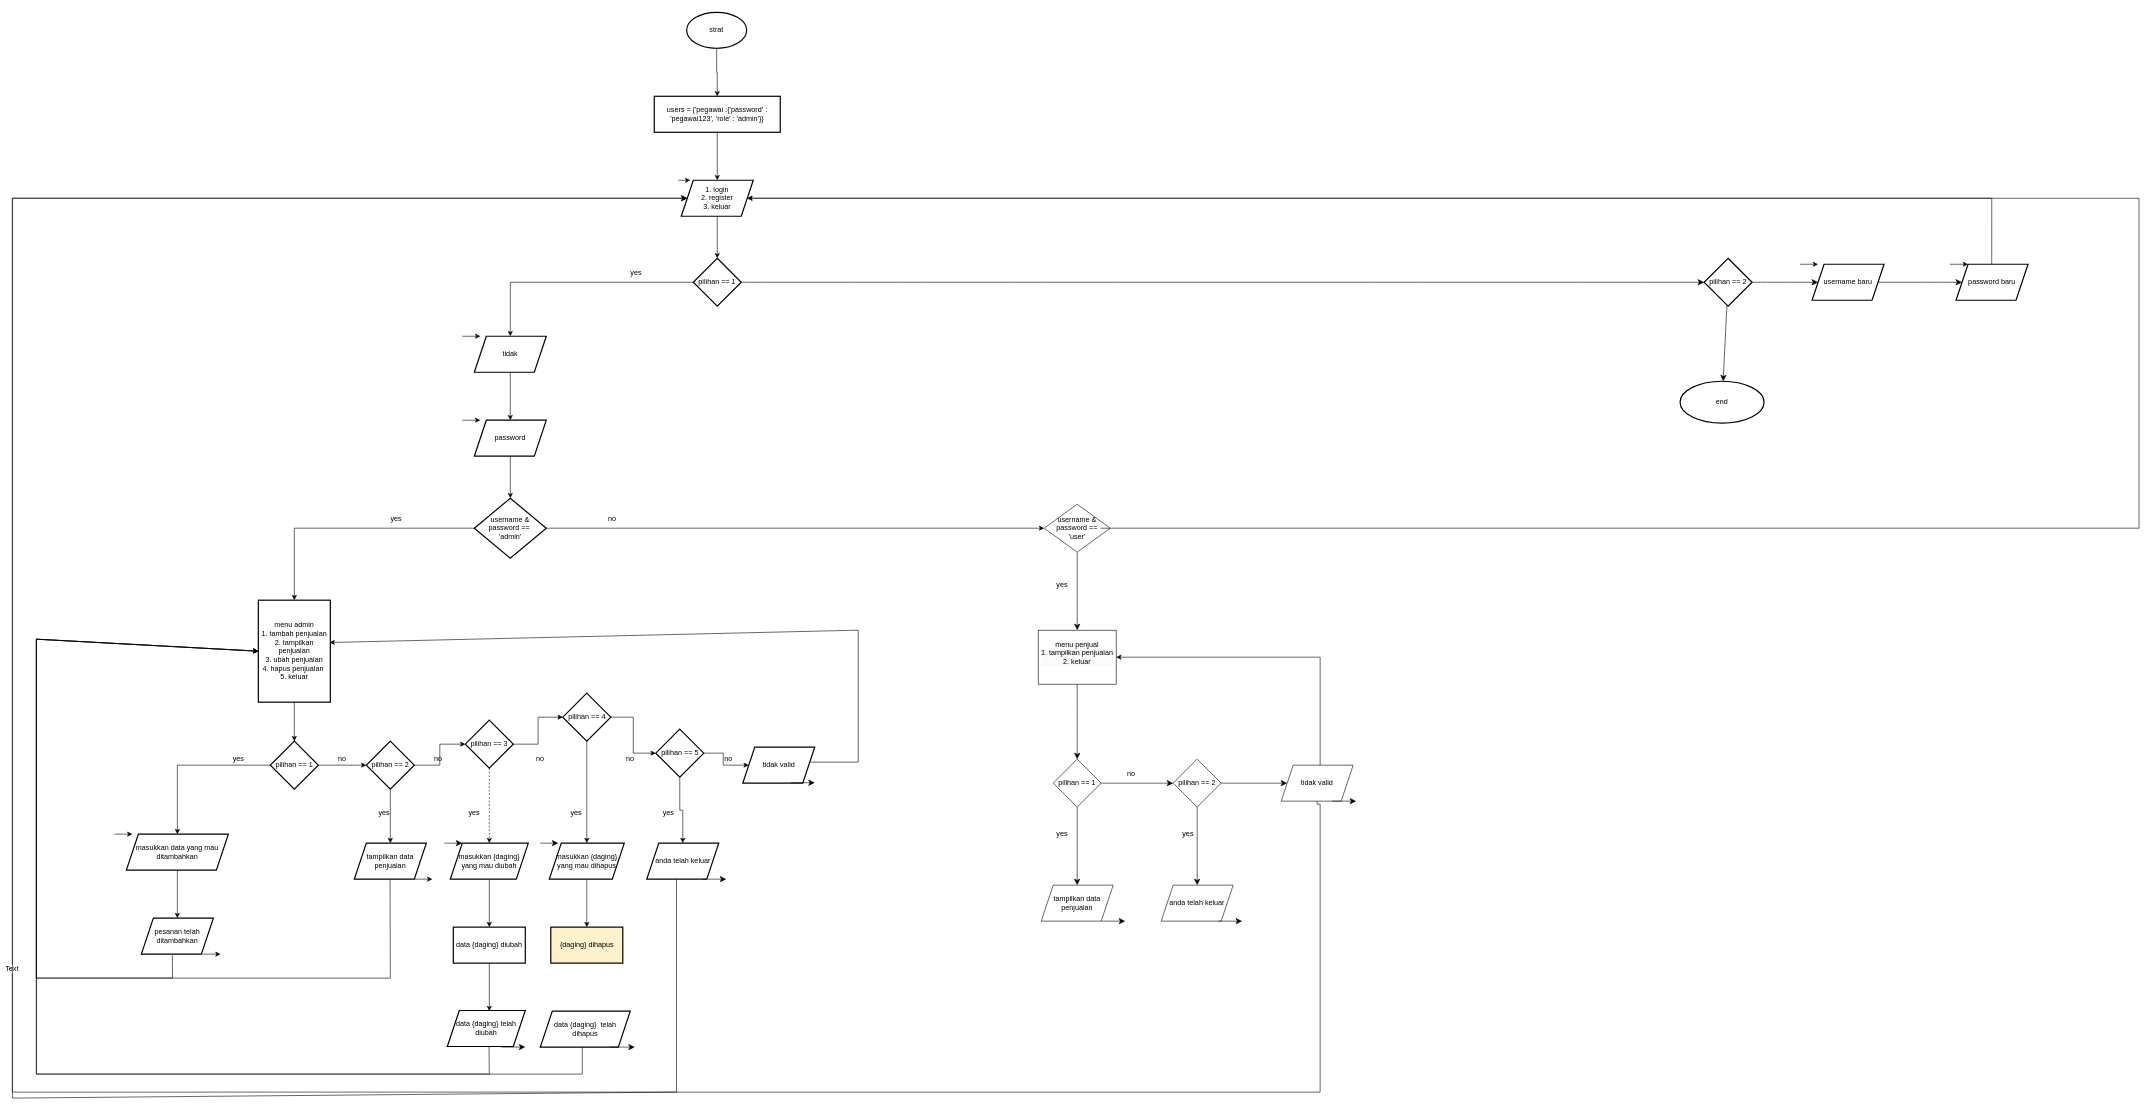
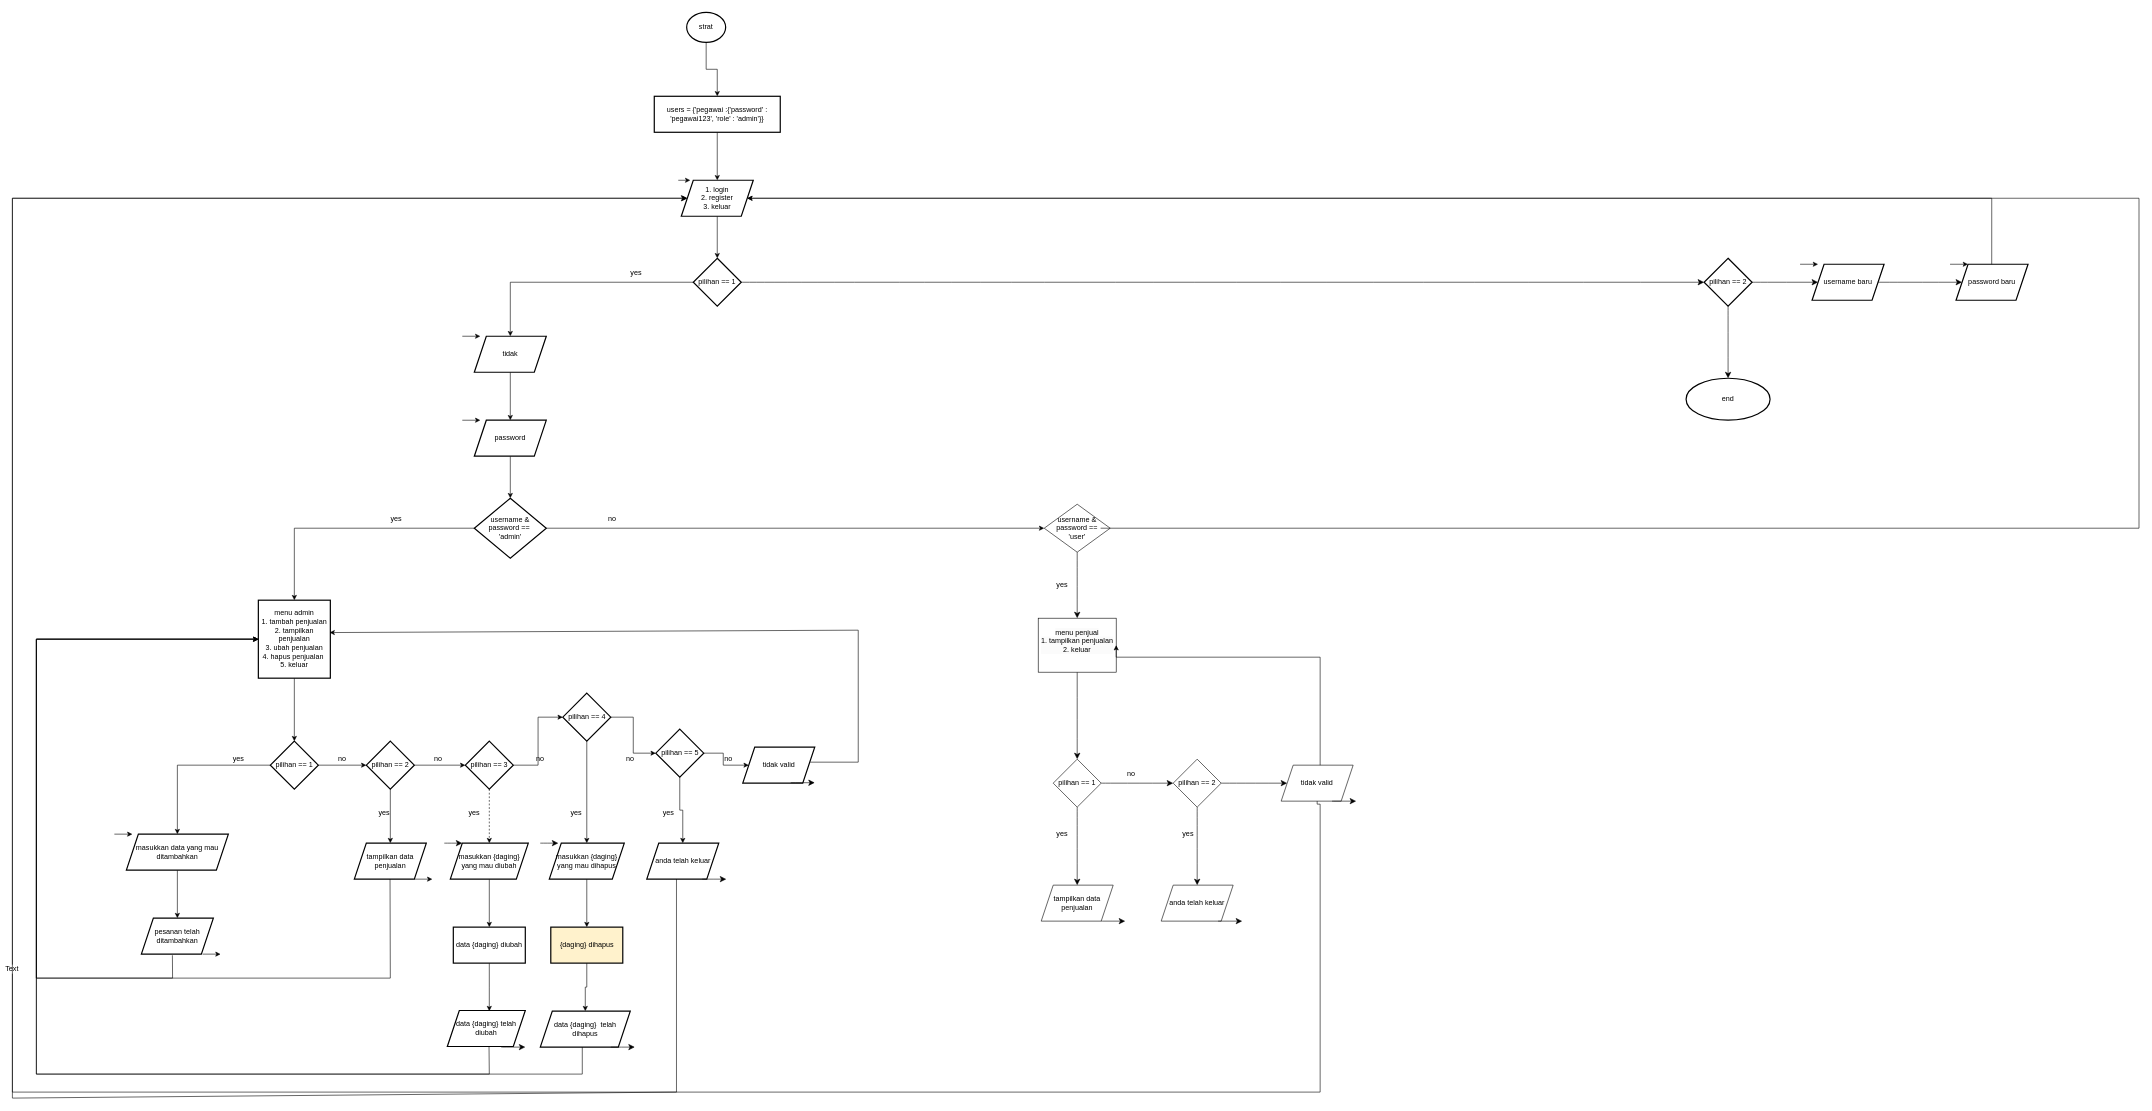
(717, 30) -> (706, 27)
(1722, 402) -> (1728, 399)
(294, 651) -> (294, 639)
(1077, 657) -> (1077, 645)
(489, 744) -> (489, 765)
none -> (587, 987)
